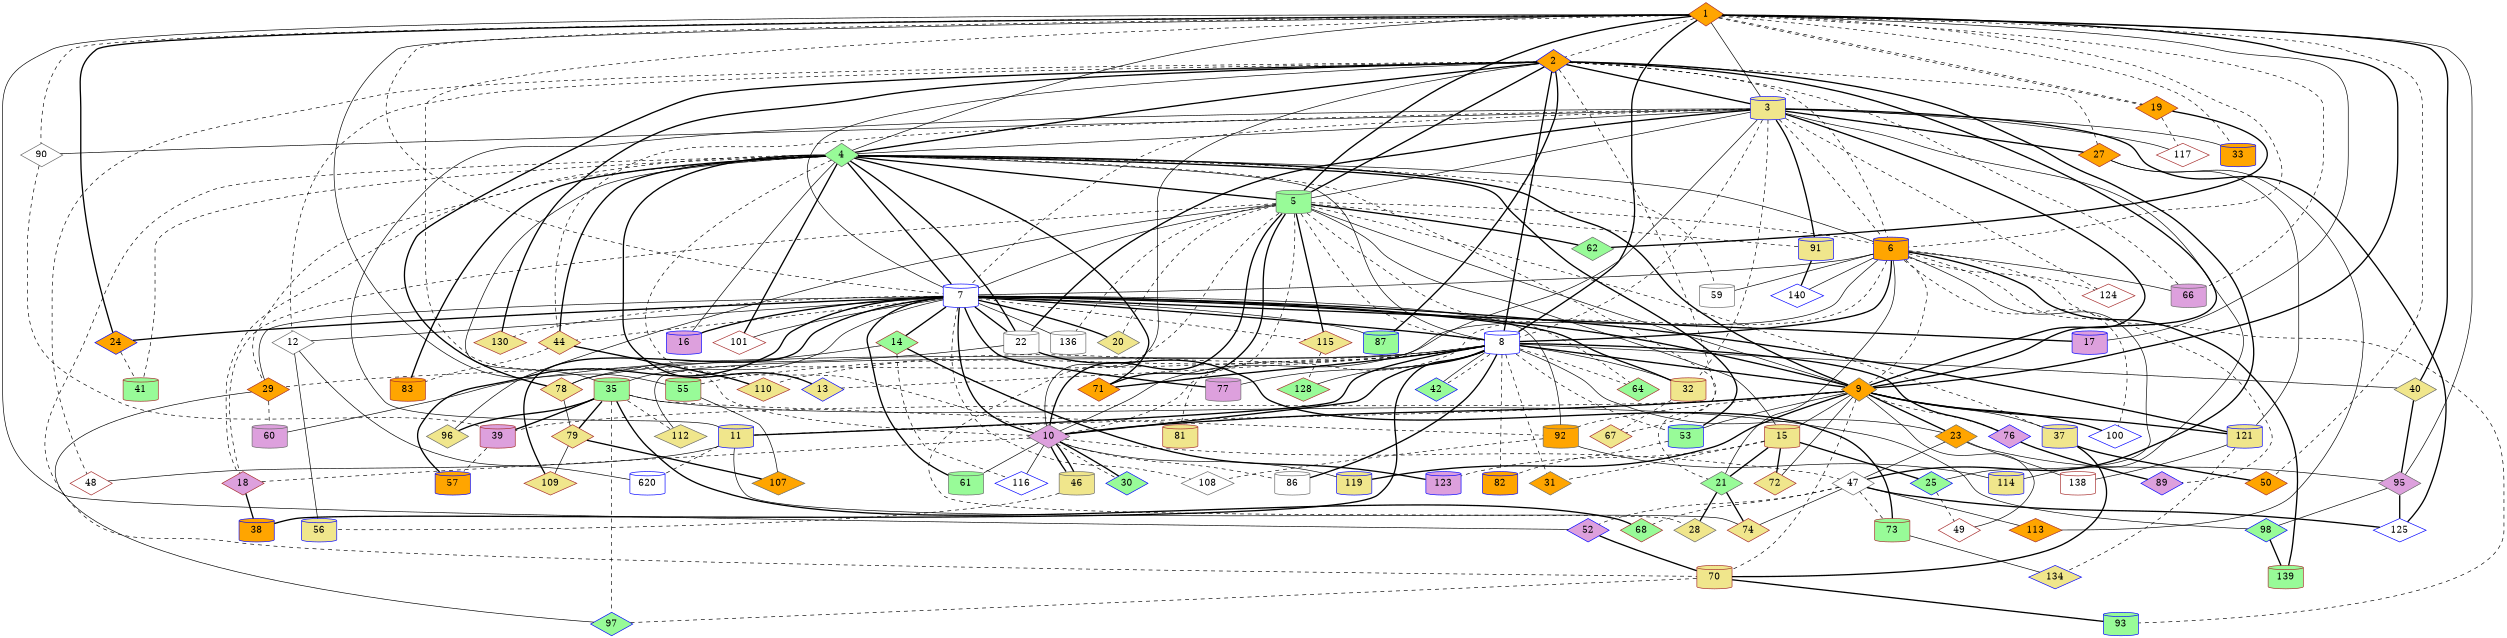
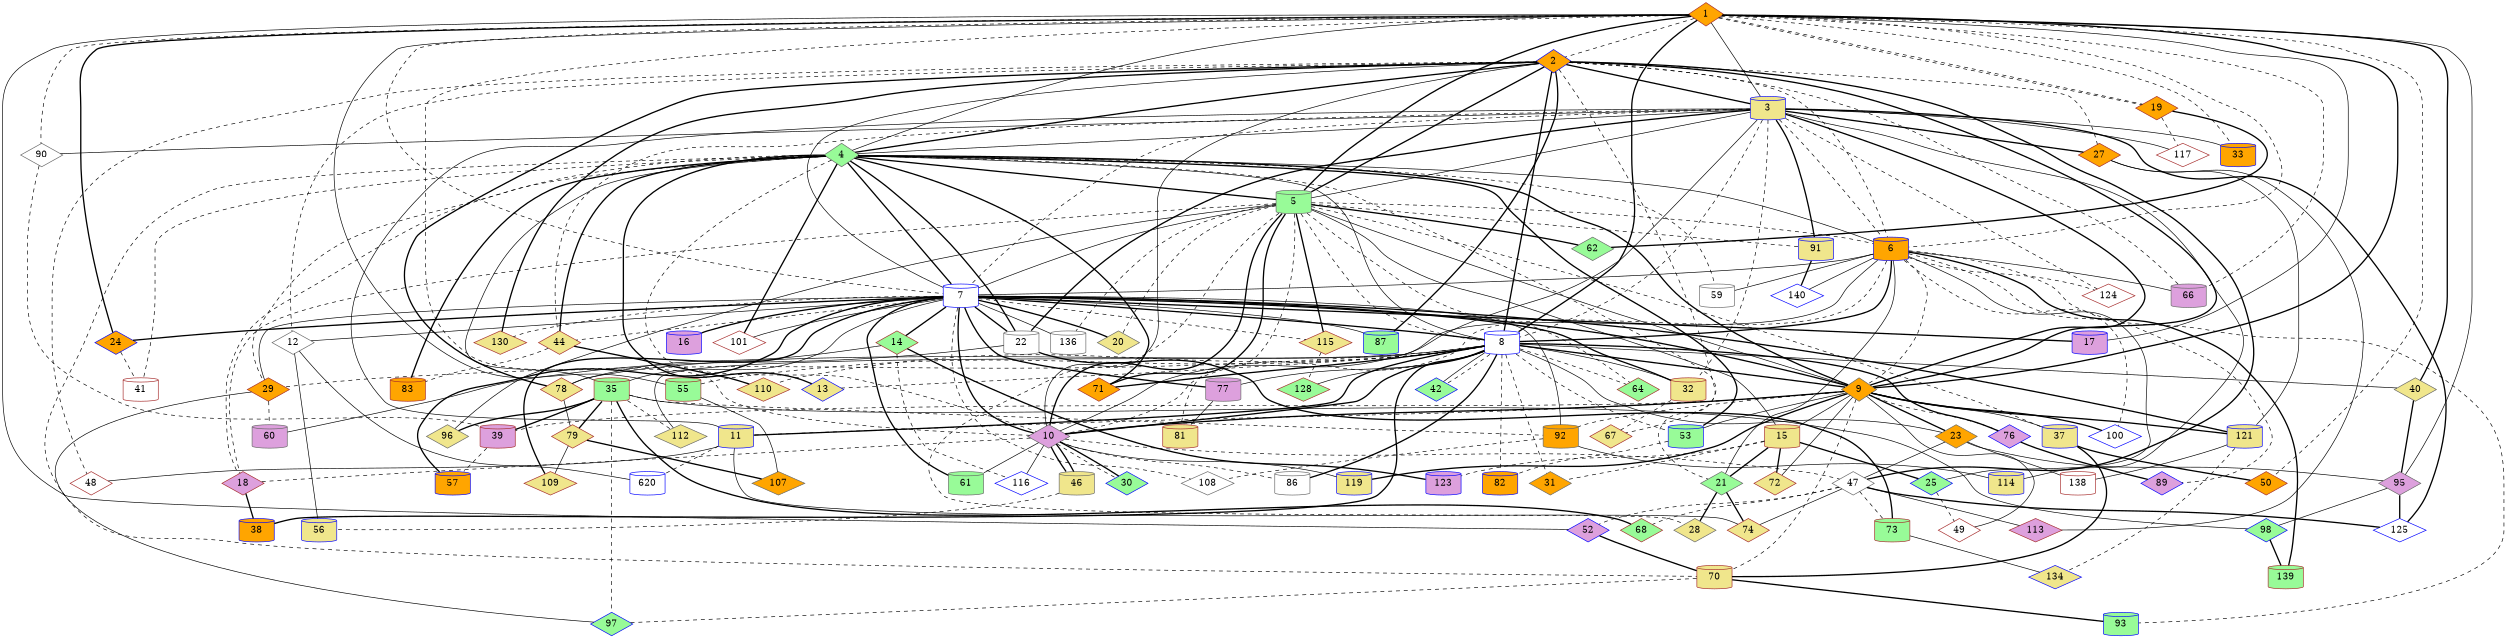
(758, 249) -> none
(141, 390) -> (141, 390)
none -> (1202, 413)
(2036, 530) -> (2036, 530)
